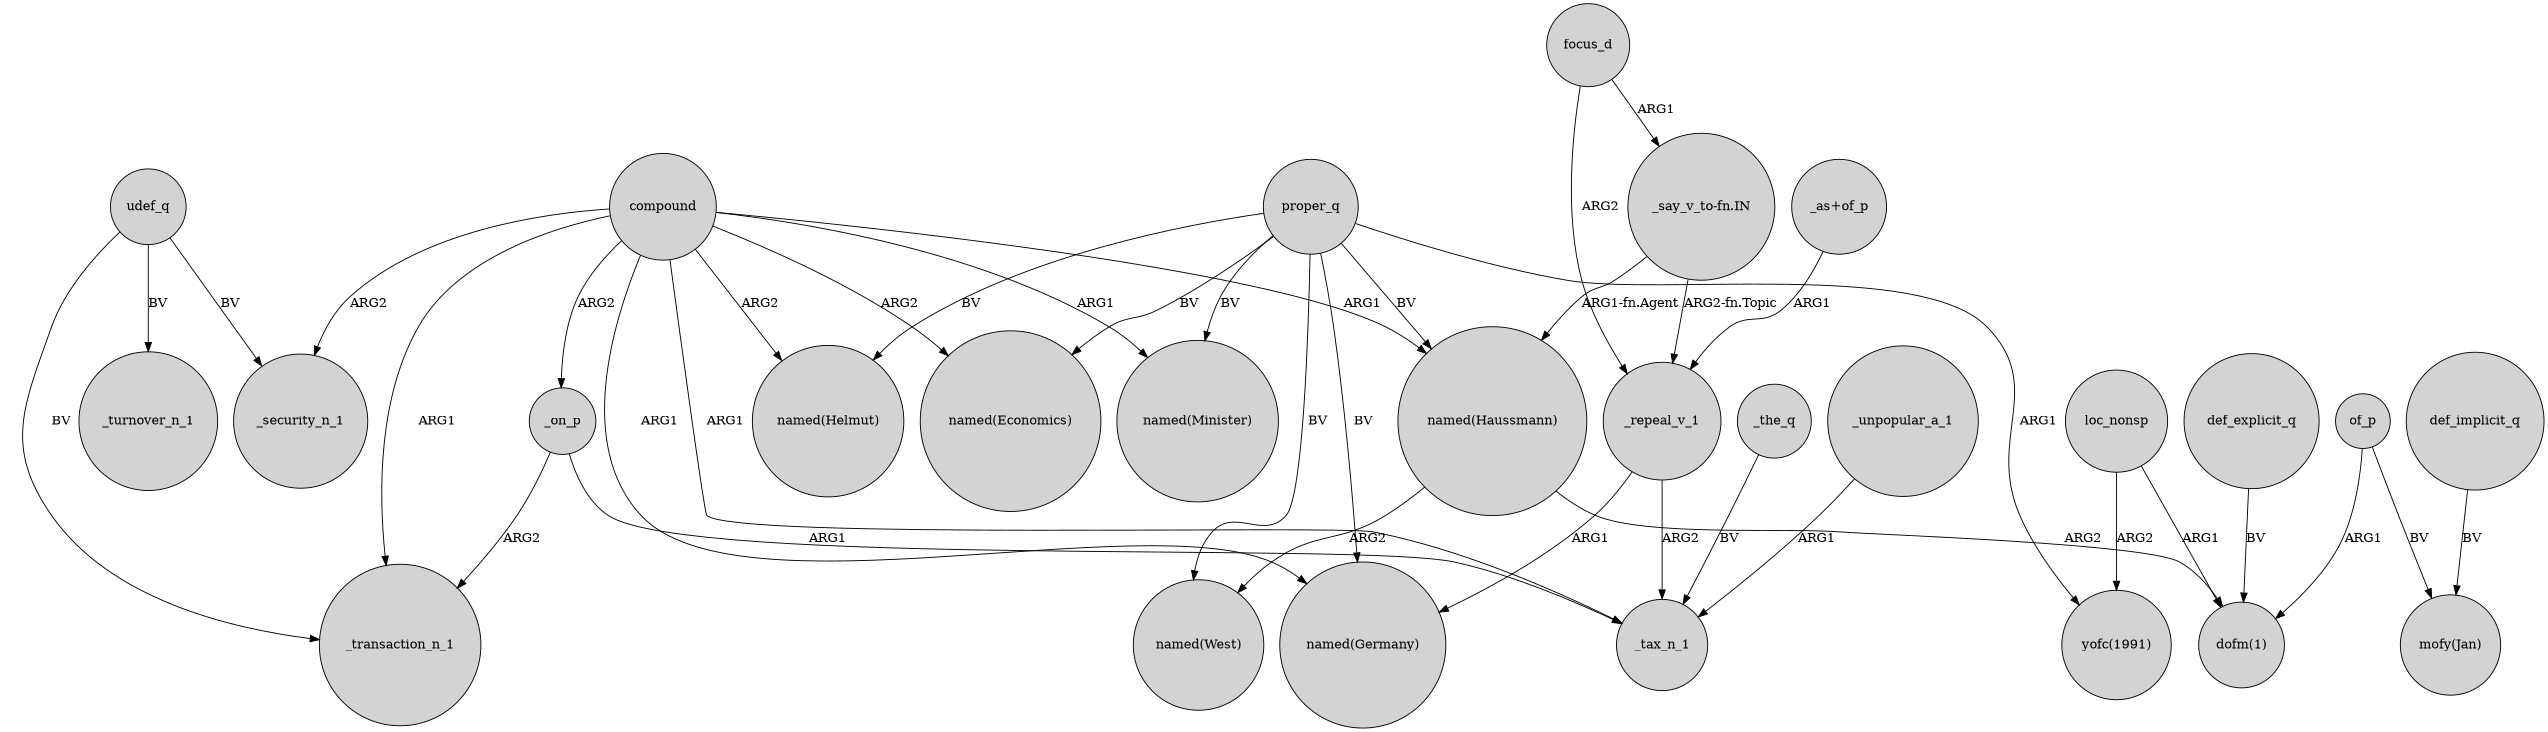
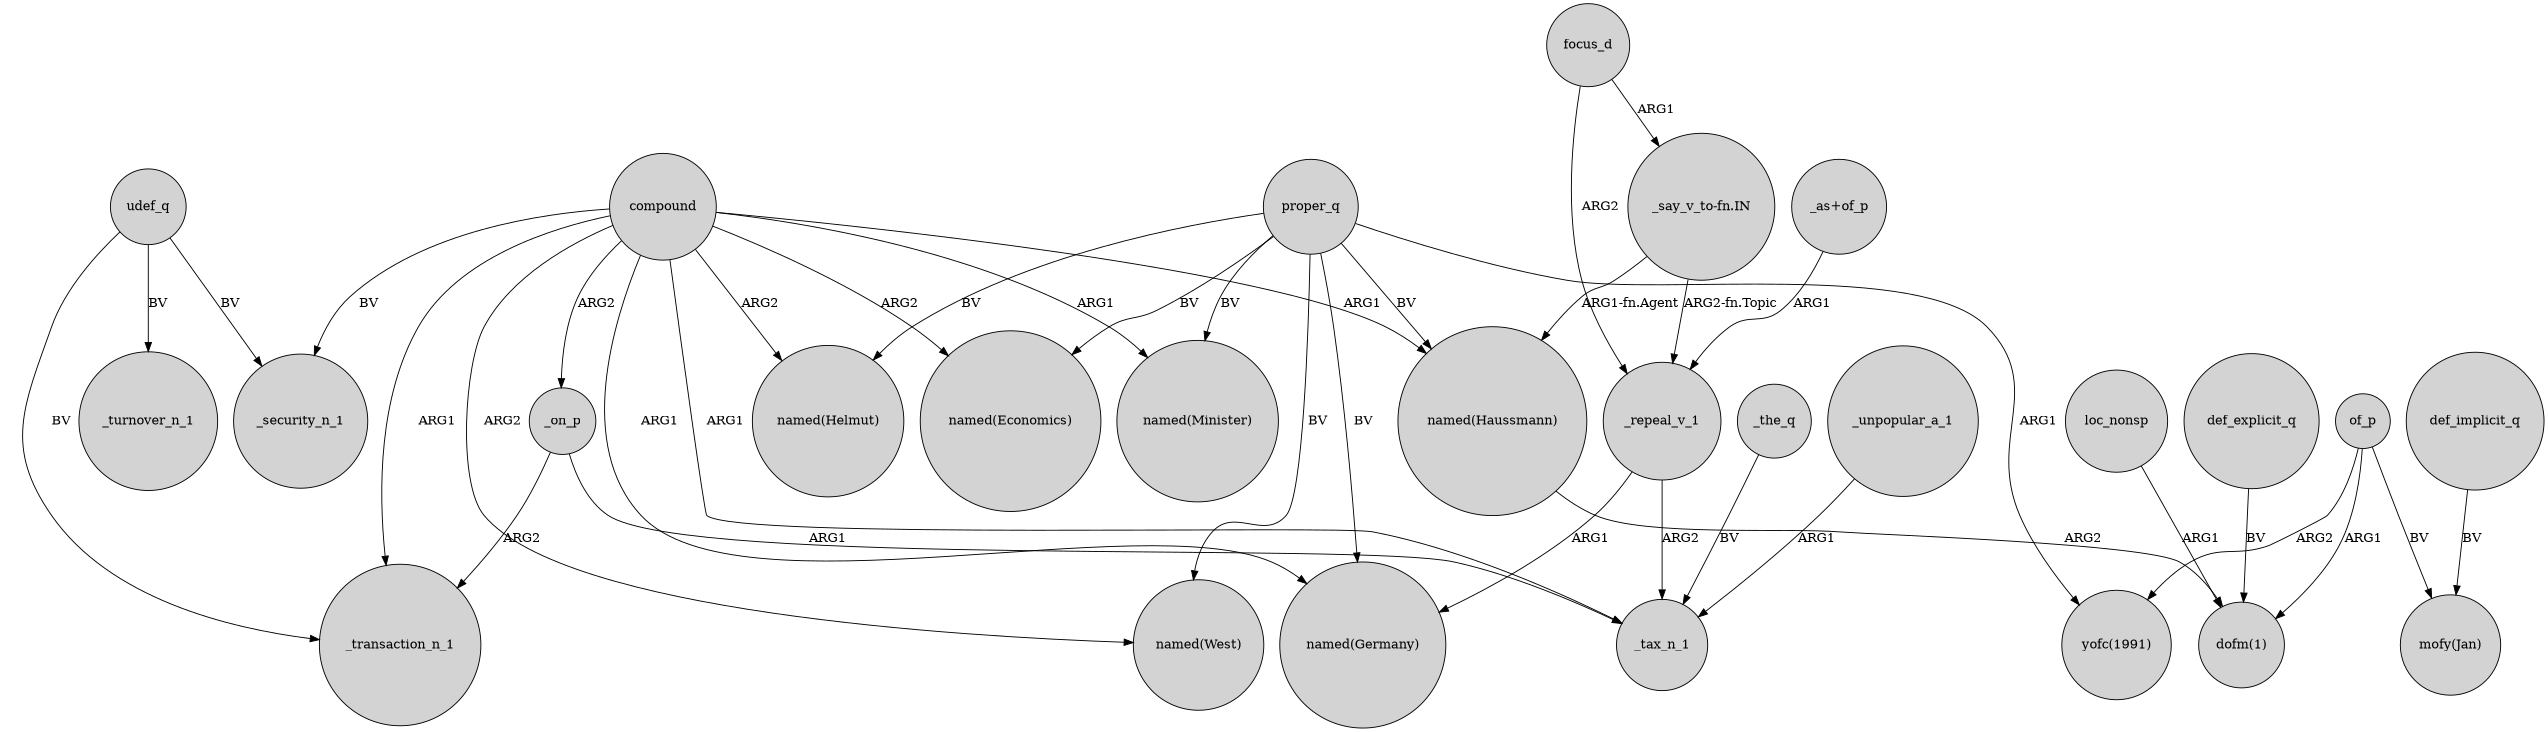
(369, 304) -> (369, 304)
(2117, 526) -> (2274, 543)
(1334, 536) -> (618, 581)
